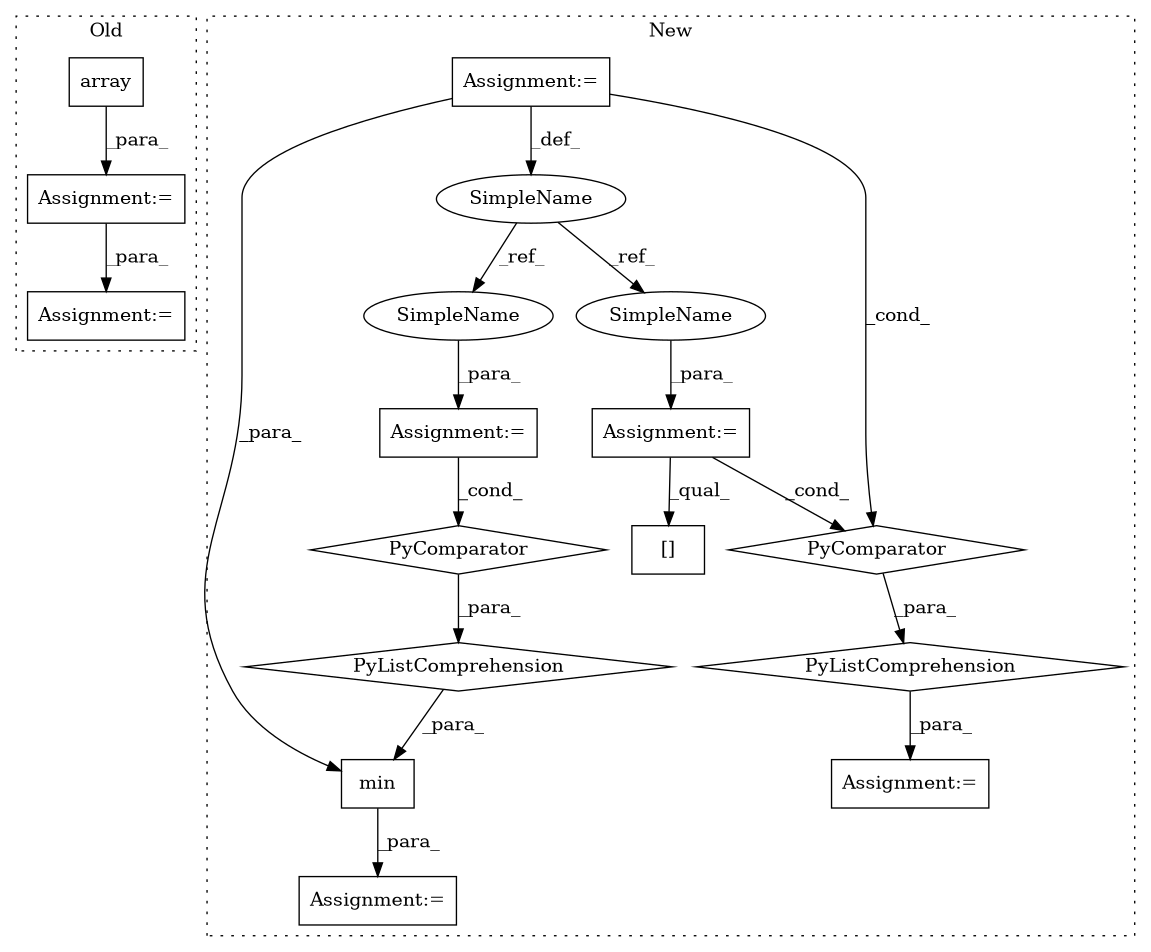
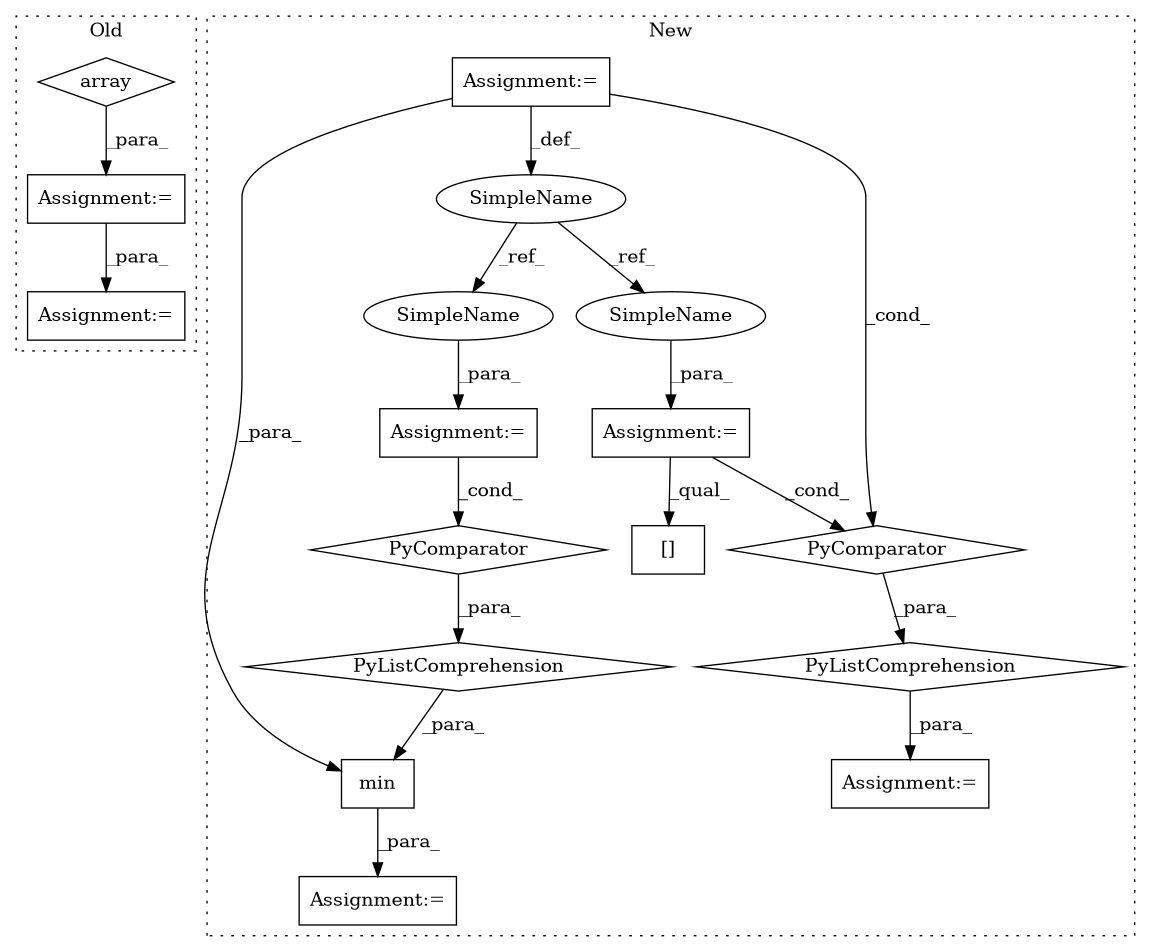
(106, 82) -> (106, 82)
